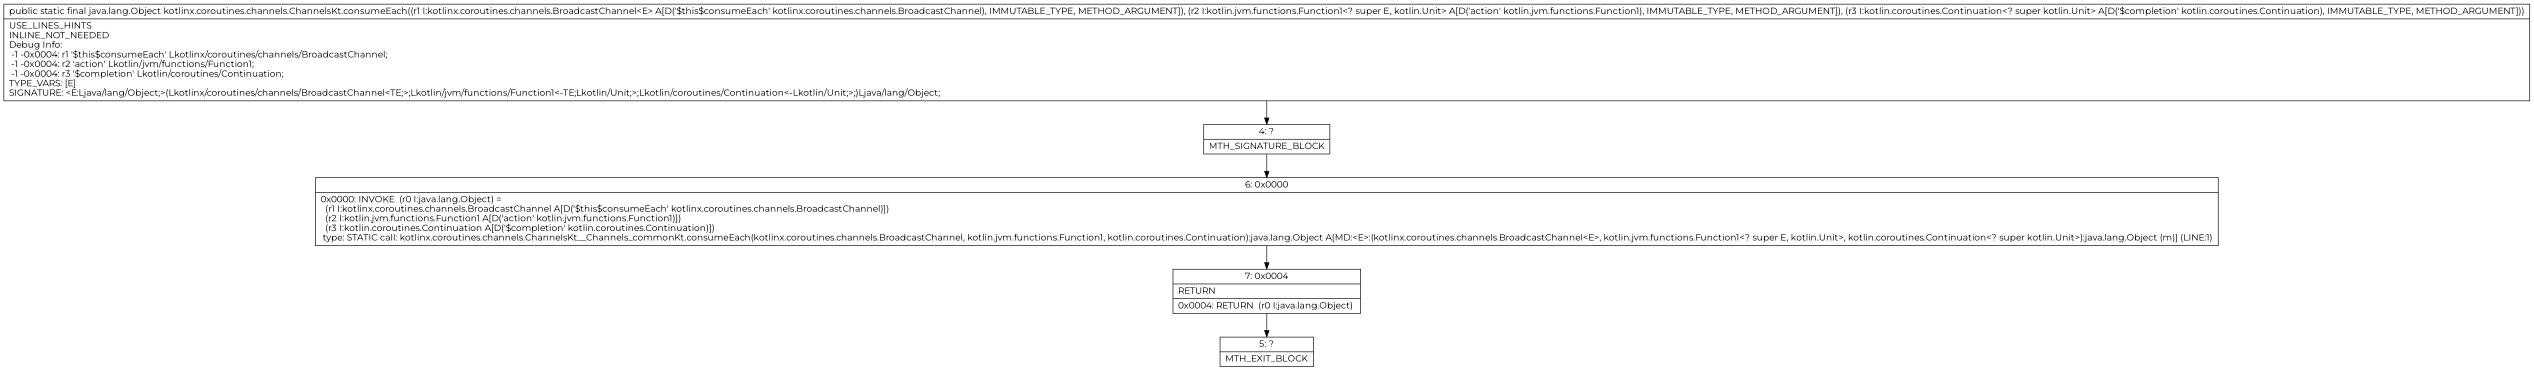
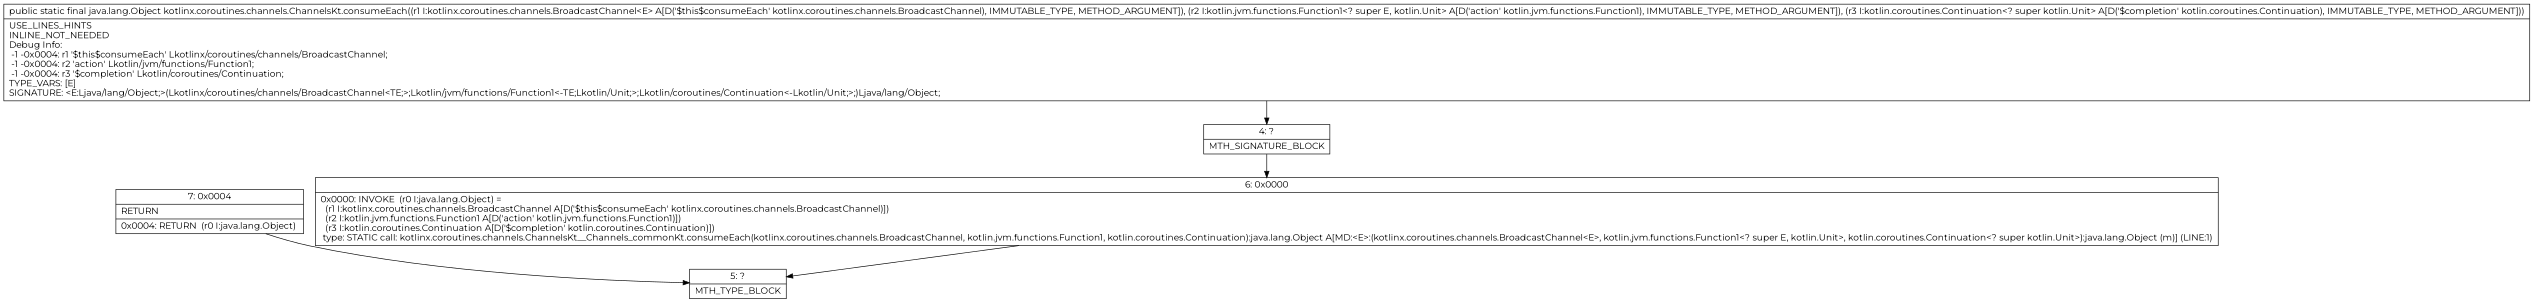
(1267, 254) -> (906, 261)
(1267, 359) -> (738, 291)
